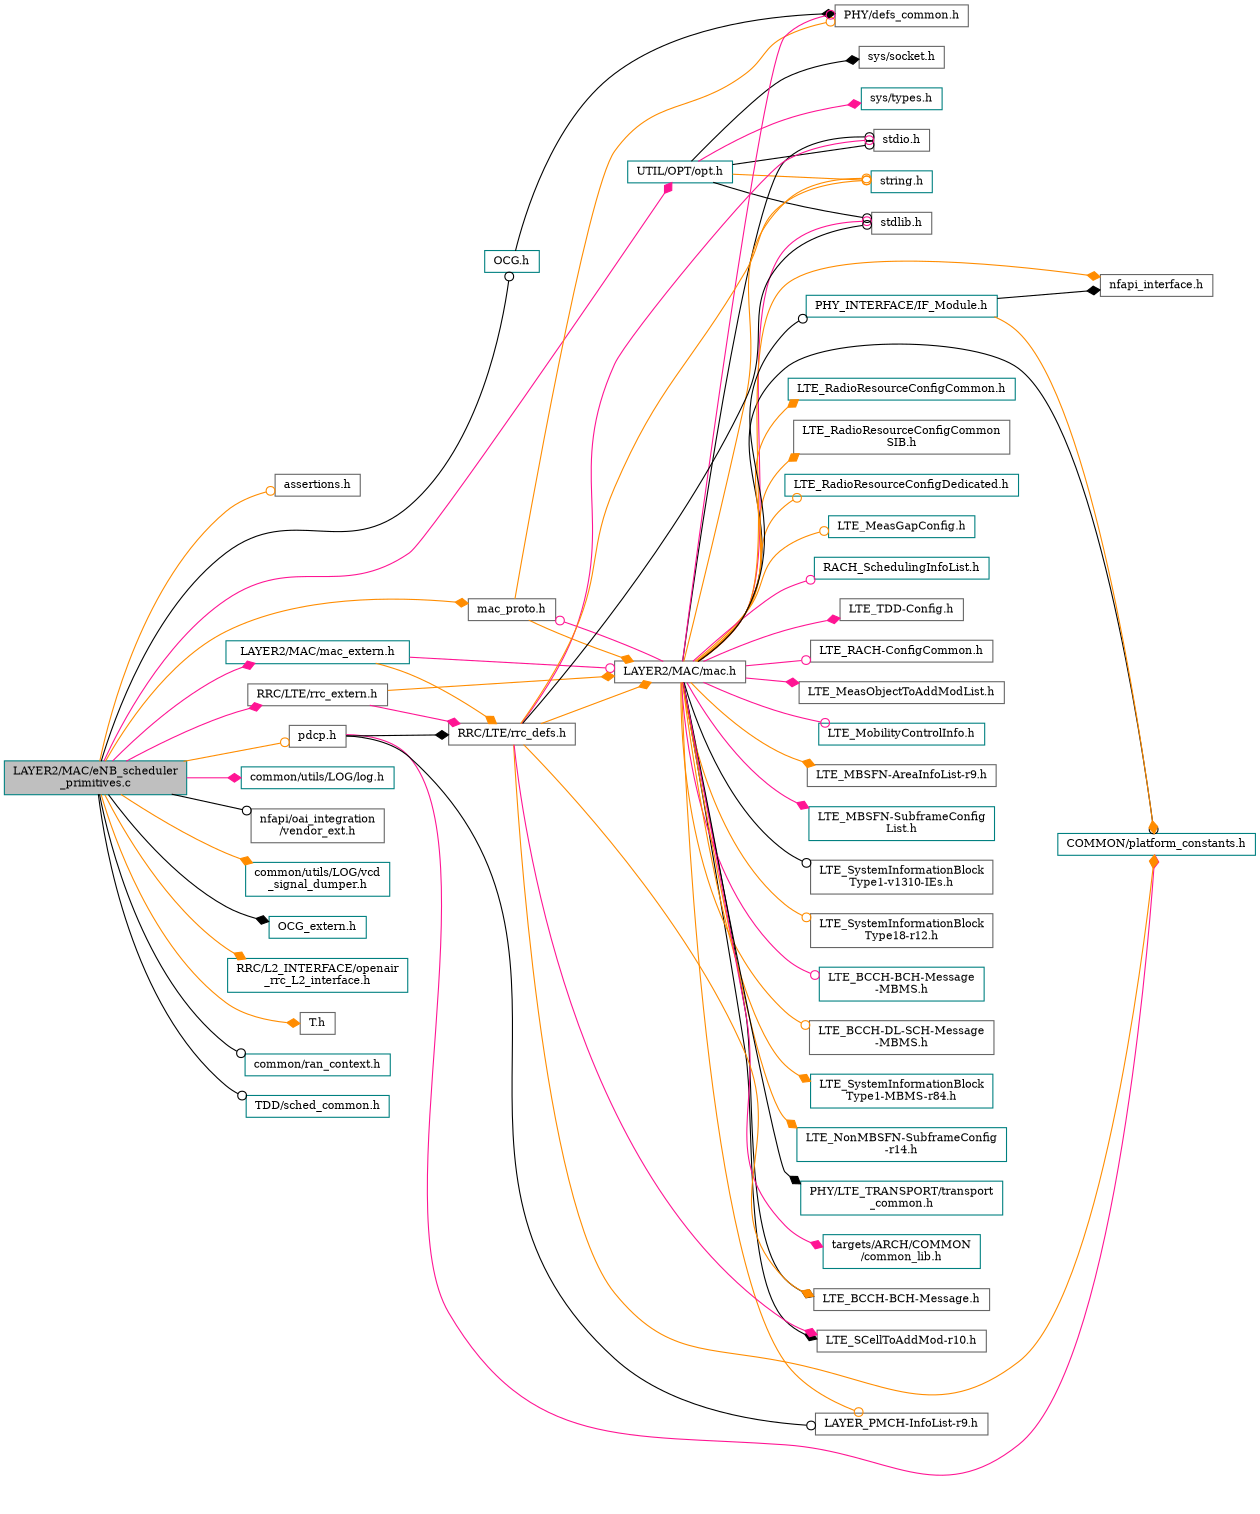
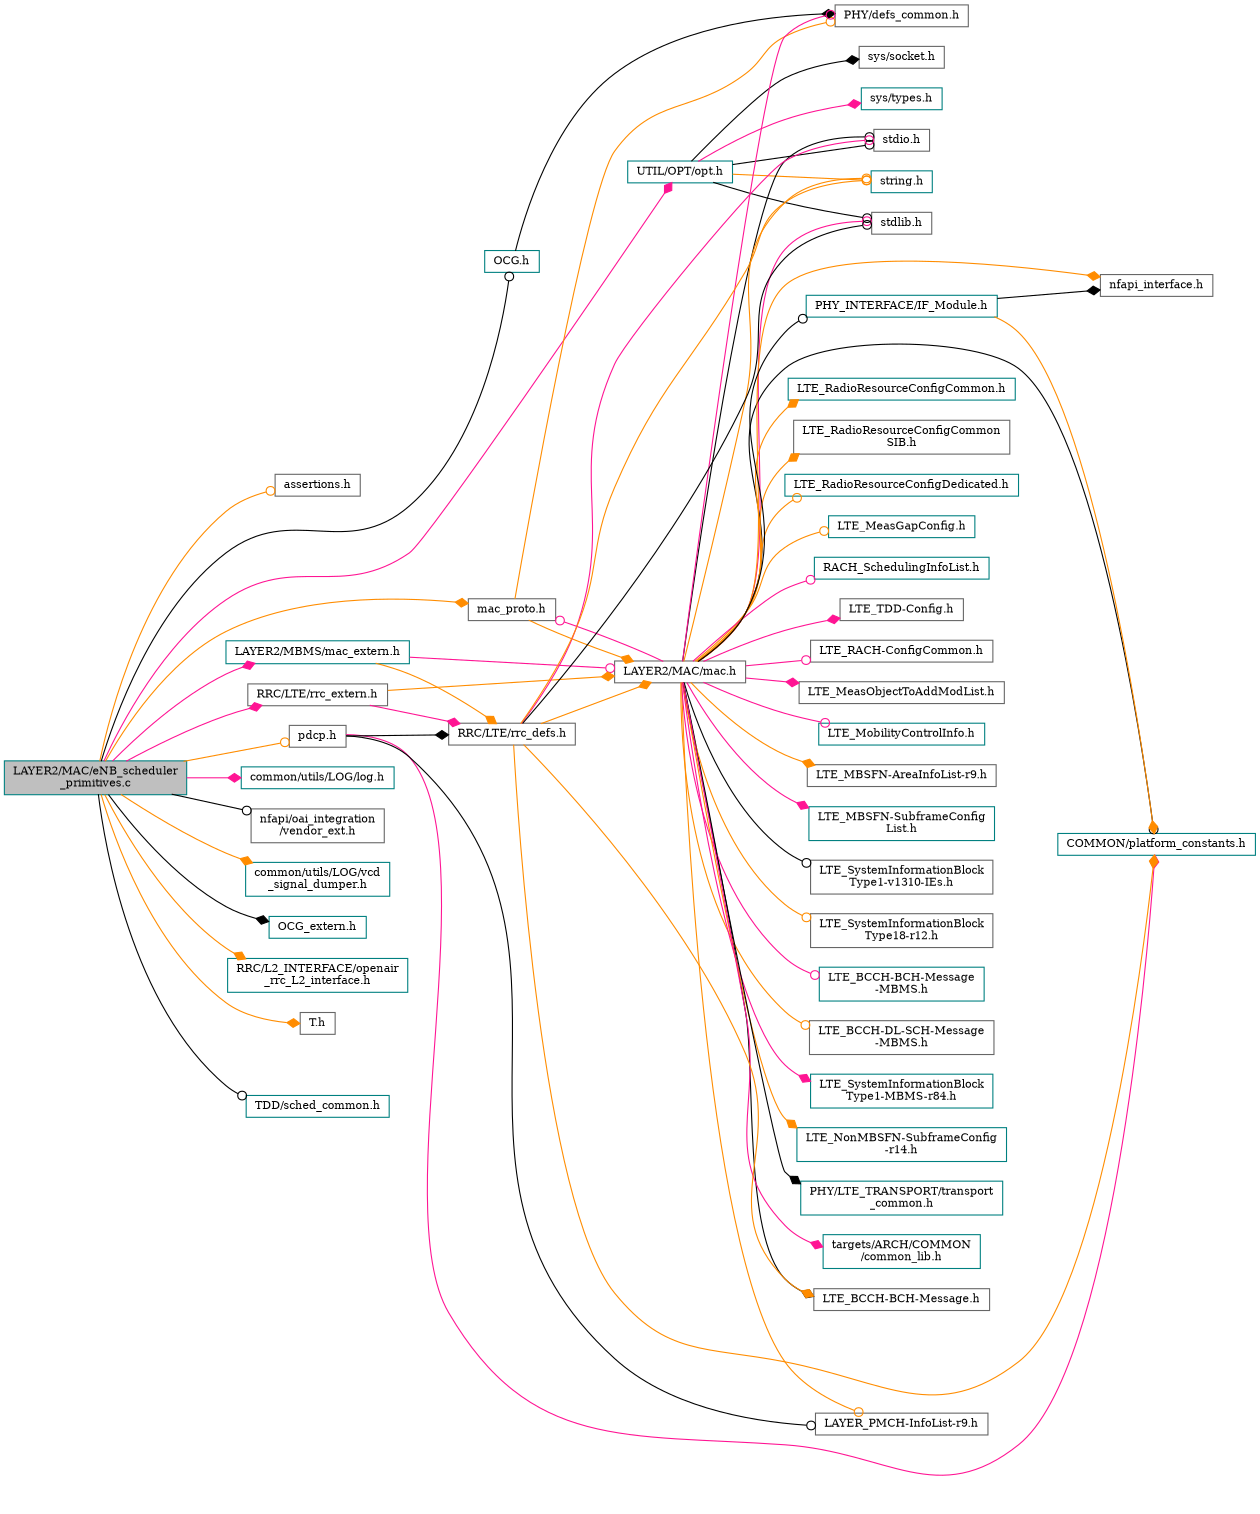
(318, 652) -> (318, 652)
(718, 888) -> (718, 888)
(318, 1065) -> none
(902, 1341) -> none
